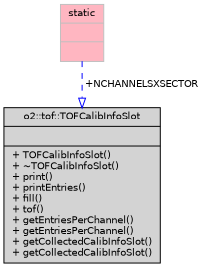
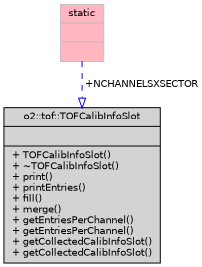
(28, 209) -> (37, 209)
